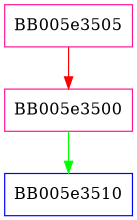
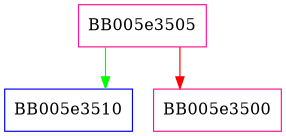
(69, 146) -> (106, 62)
